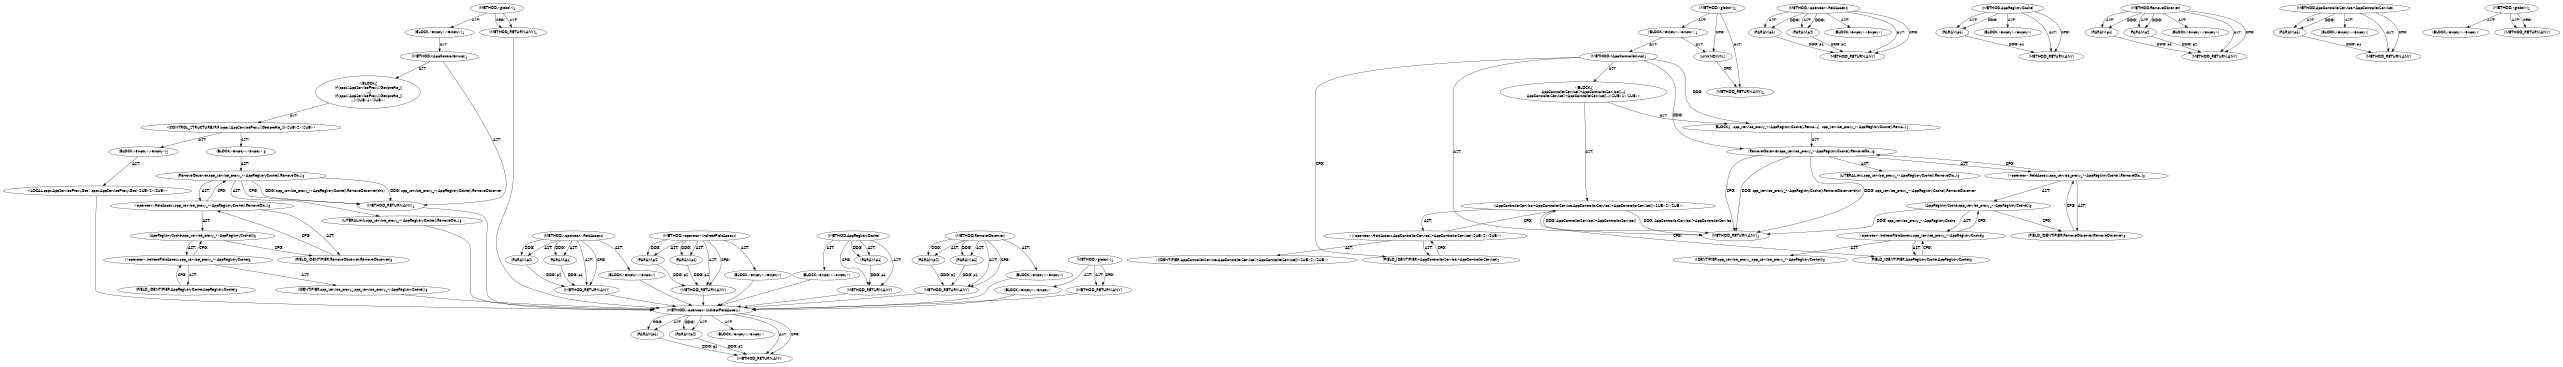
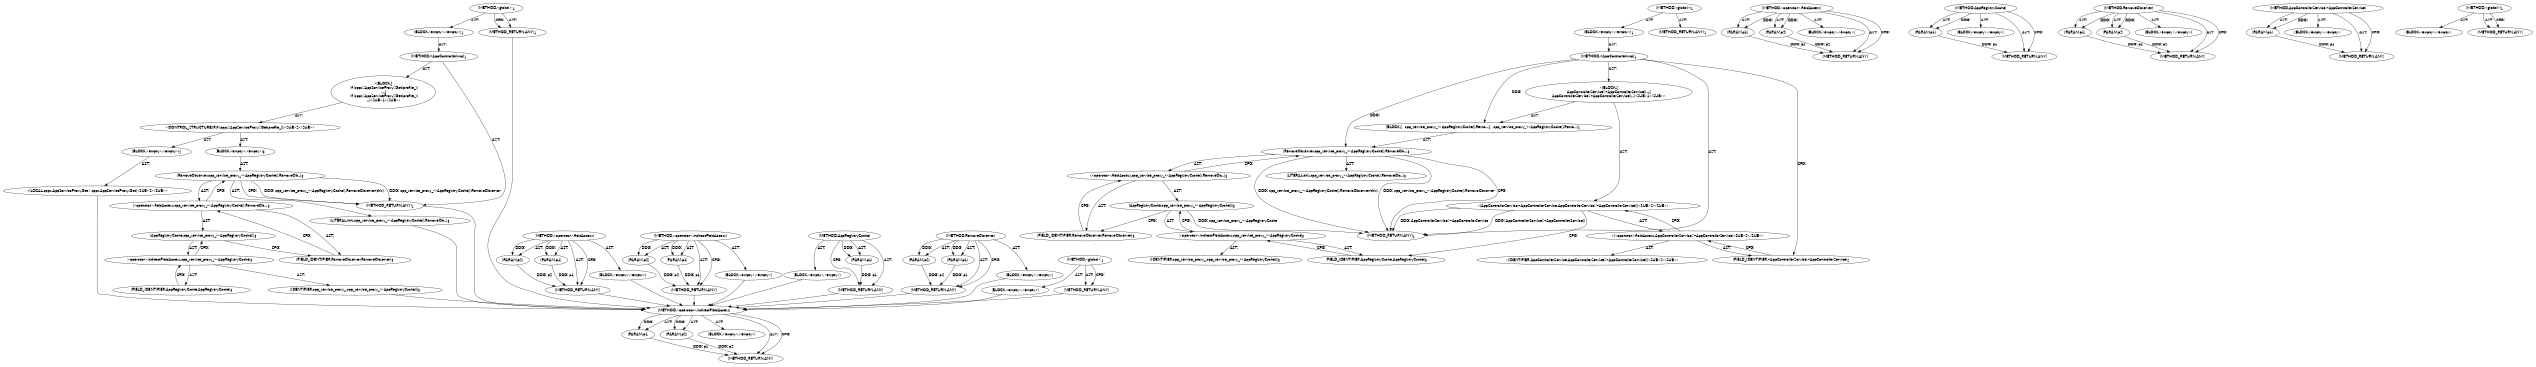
(1713, 57) -> none
